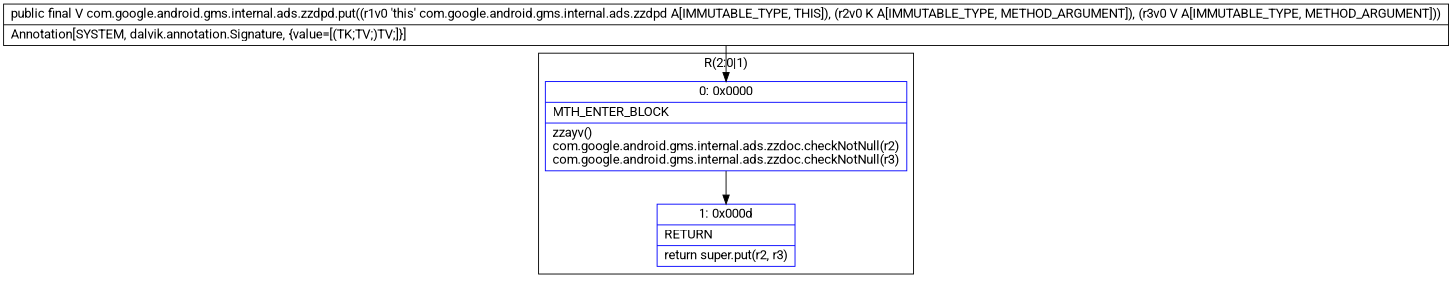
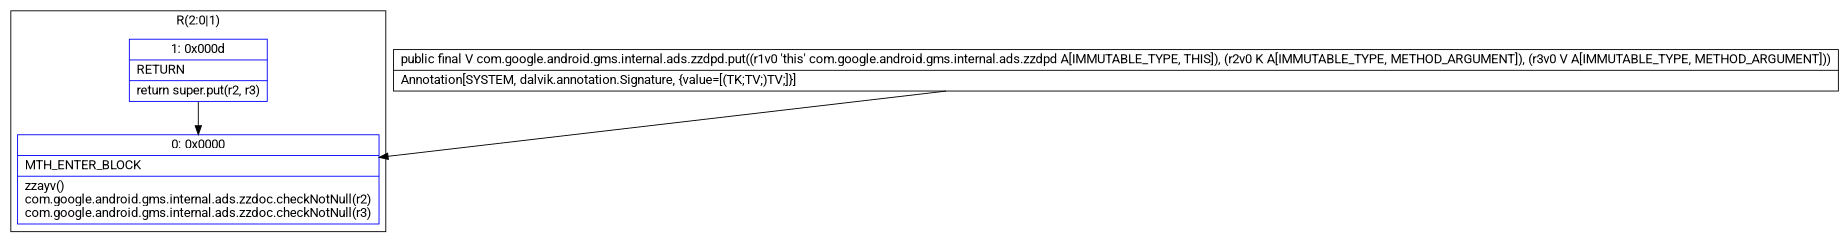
(726, 183) -> (198, 114)
